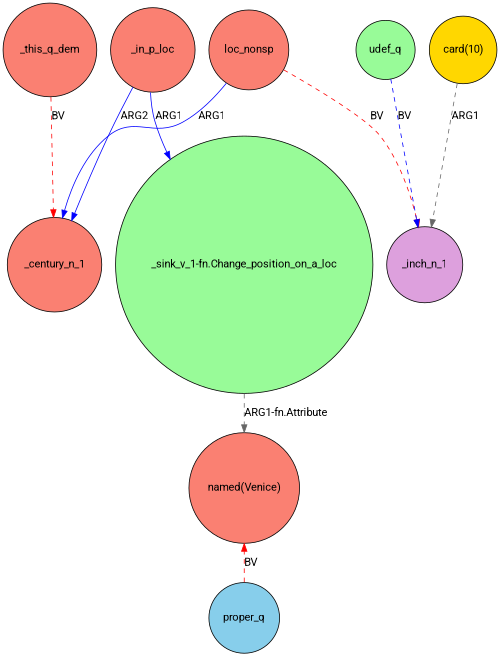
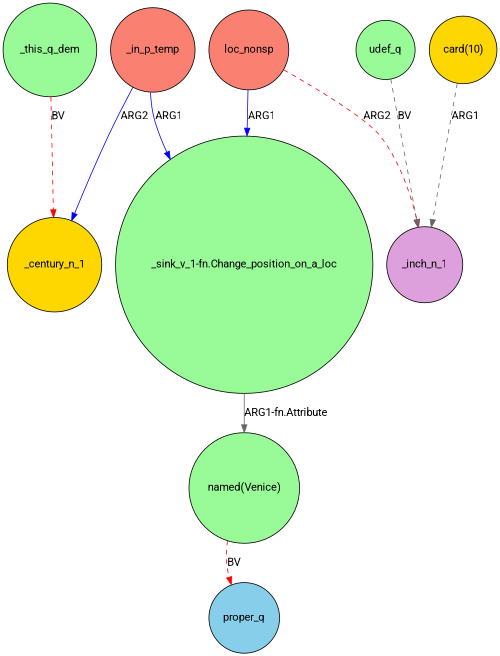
(50, 50) -> (50, 50)
(153, 50) -> (153, 50)
(377, 116) -> (377, 116)
(131, 127) -> (248, 109)
(404, 149) -> (404, 149)
(55, 265) -> (55, 265)
(244, 409) -> (244, 409)
(244, 488) -> (244, 488)
(244, 567) -> (226, 559)
